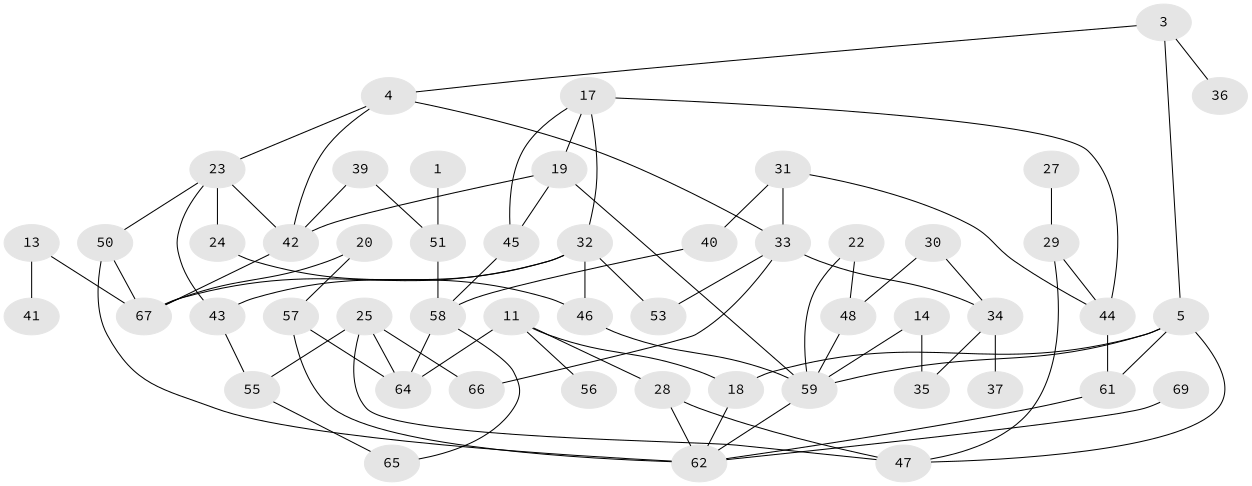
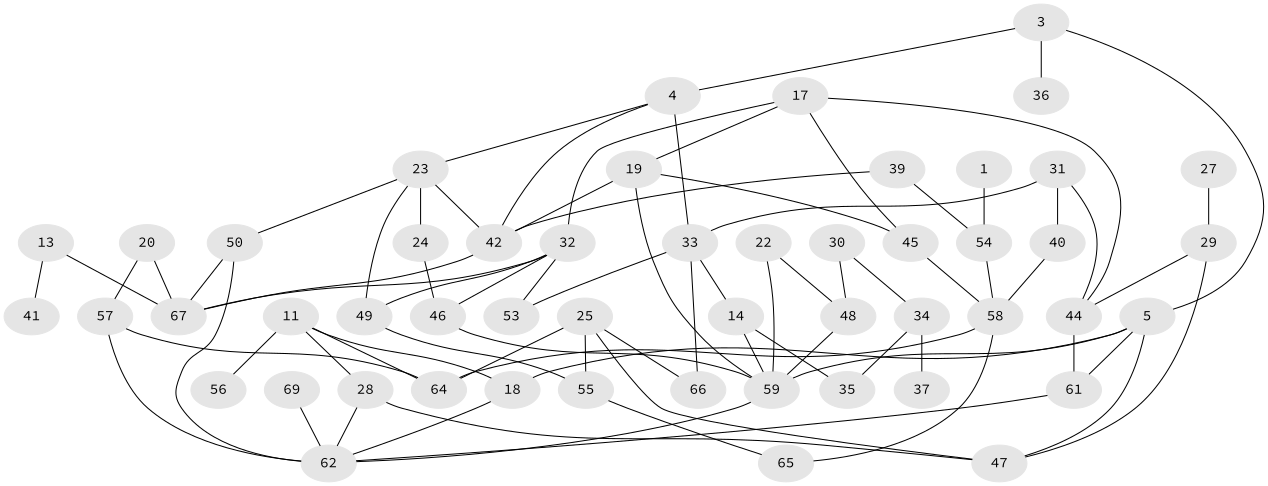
(438, 243) -> (984, 243)
(880, 278) -> (713, 280)
(217, 316) -> (364, 316)
